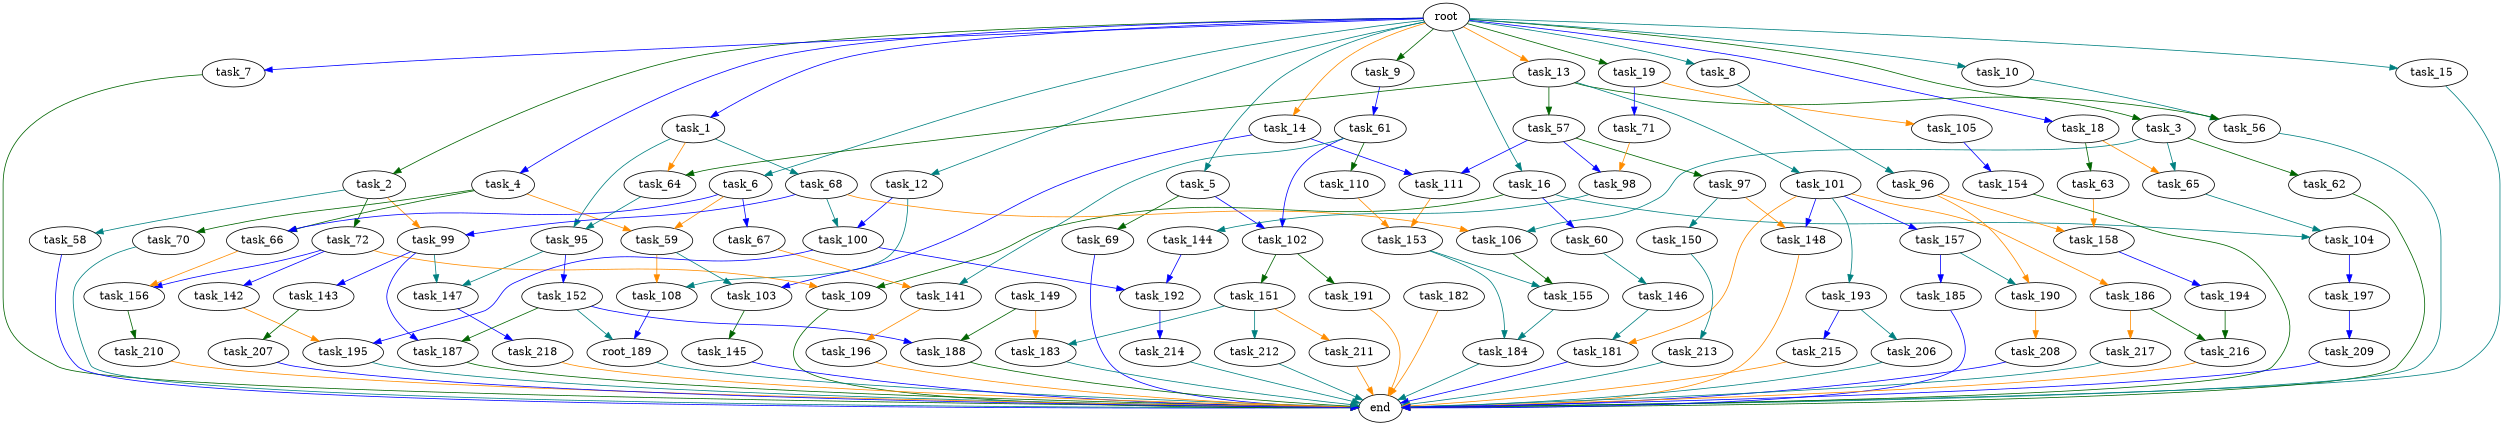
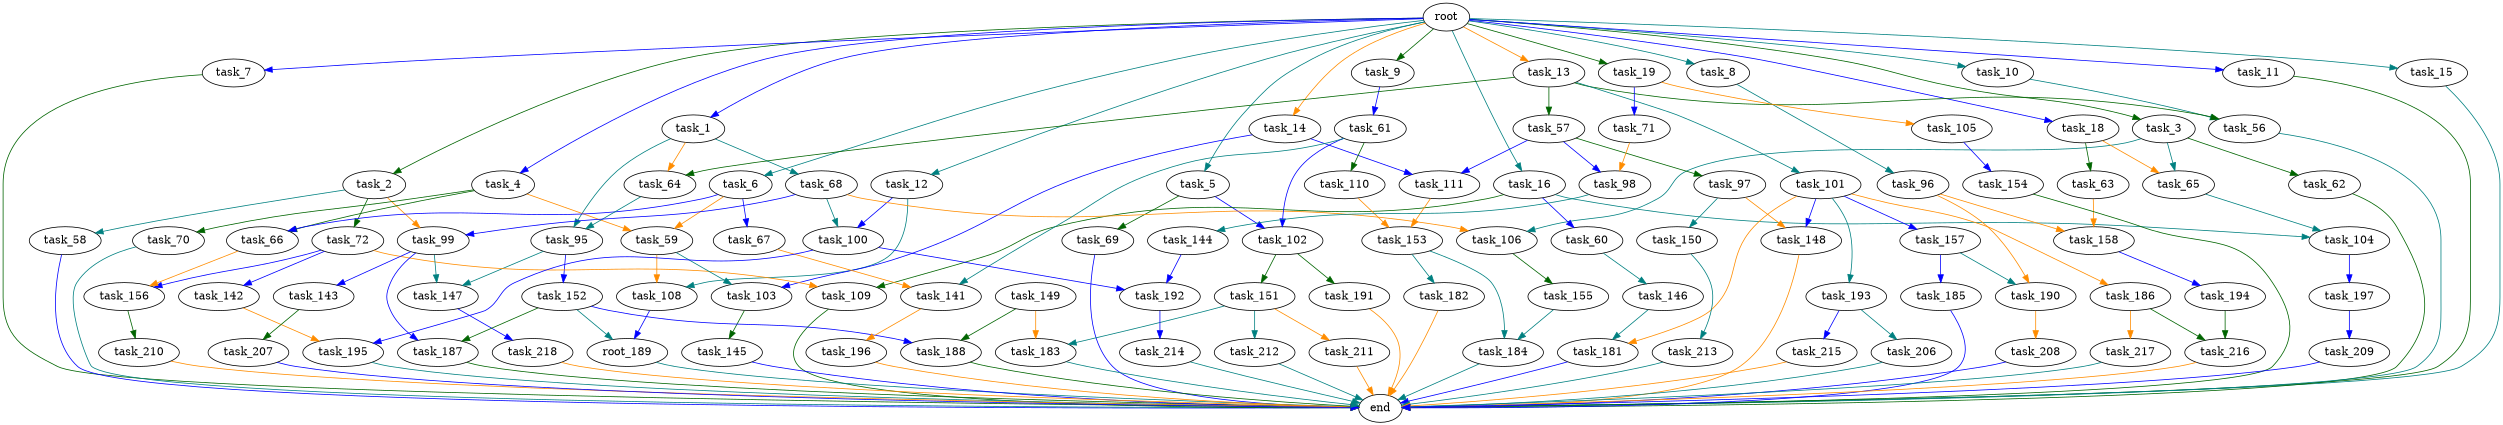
none -> (2259, 73)
(1482, 267) -> (1421, 266)
